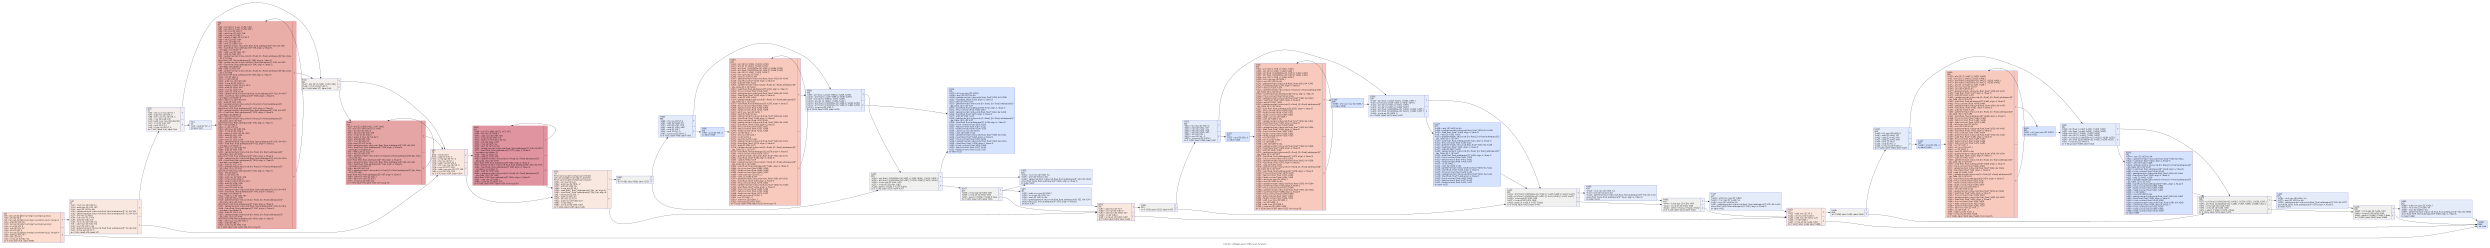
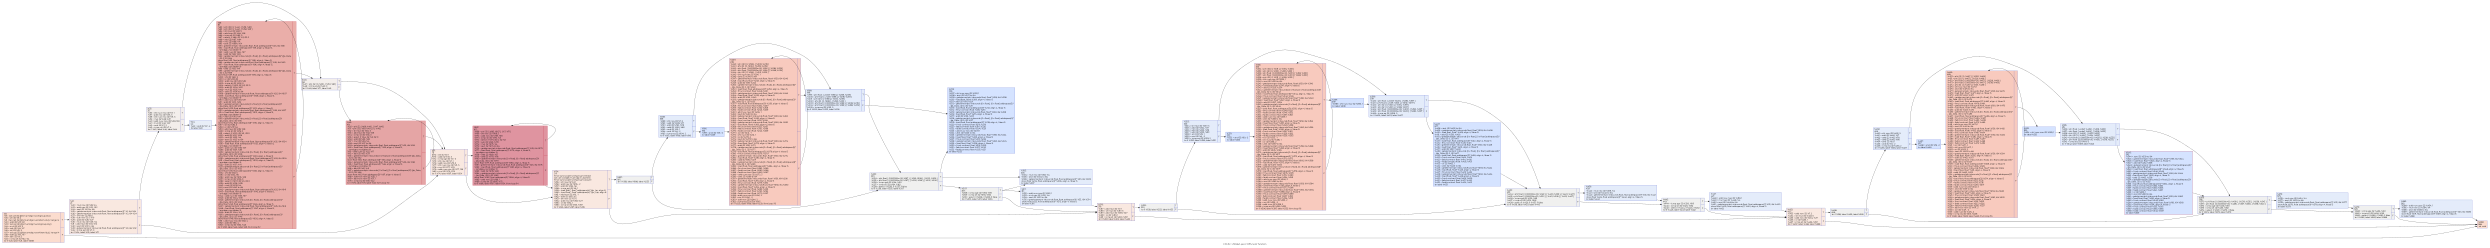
(2482, 224) -> (2482, 224)
